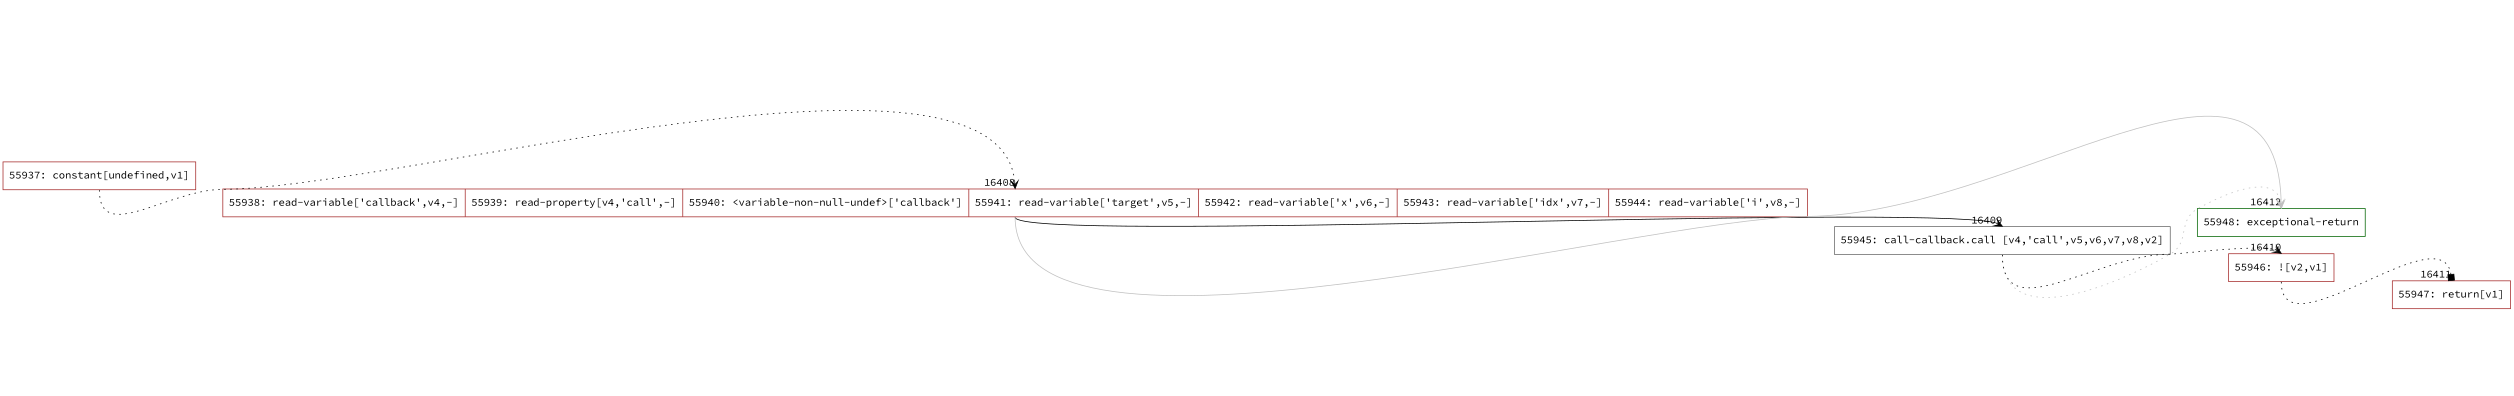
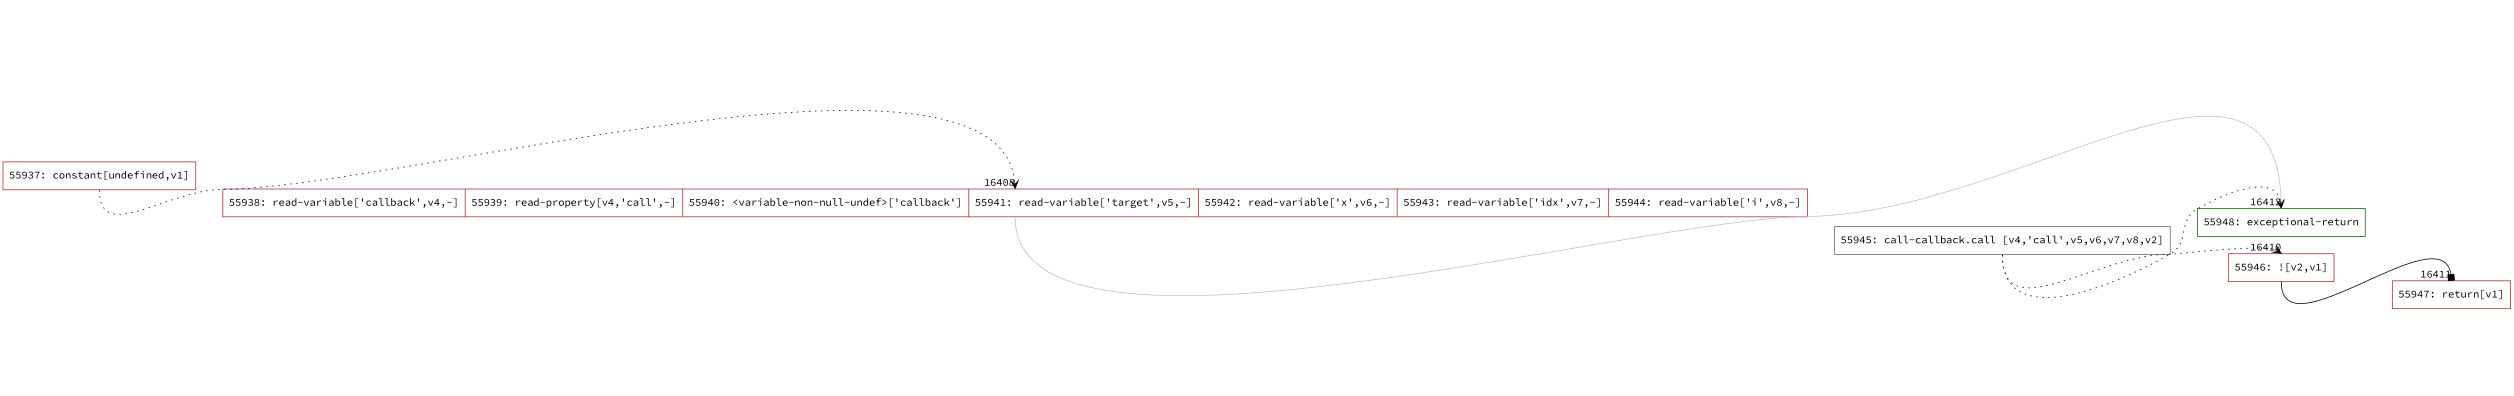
(1505, 222) -> none
(2146, 267) -> (2146, 267)
(2363, 283) -> (2363, 283)
